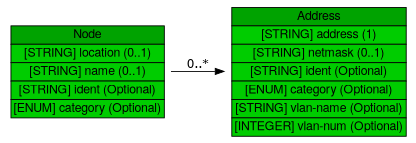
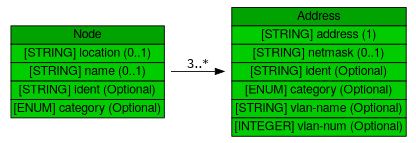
(198, 65) -> (198, 65)
